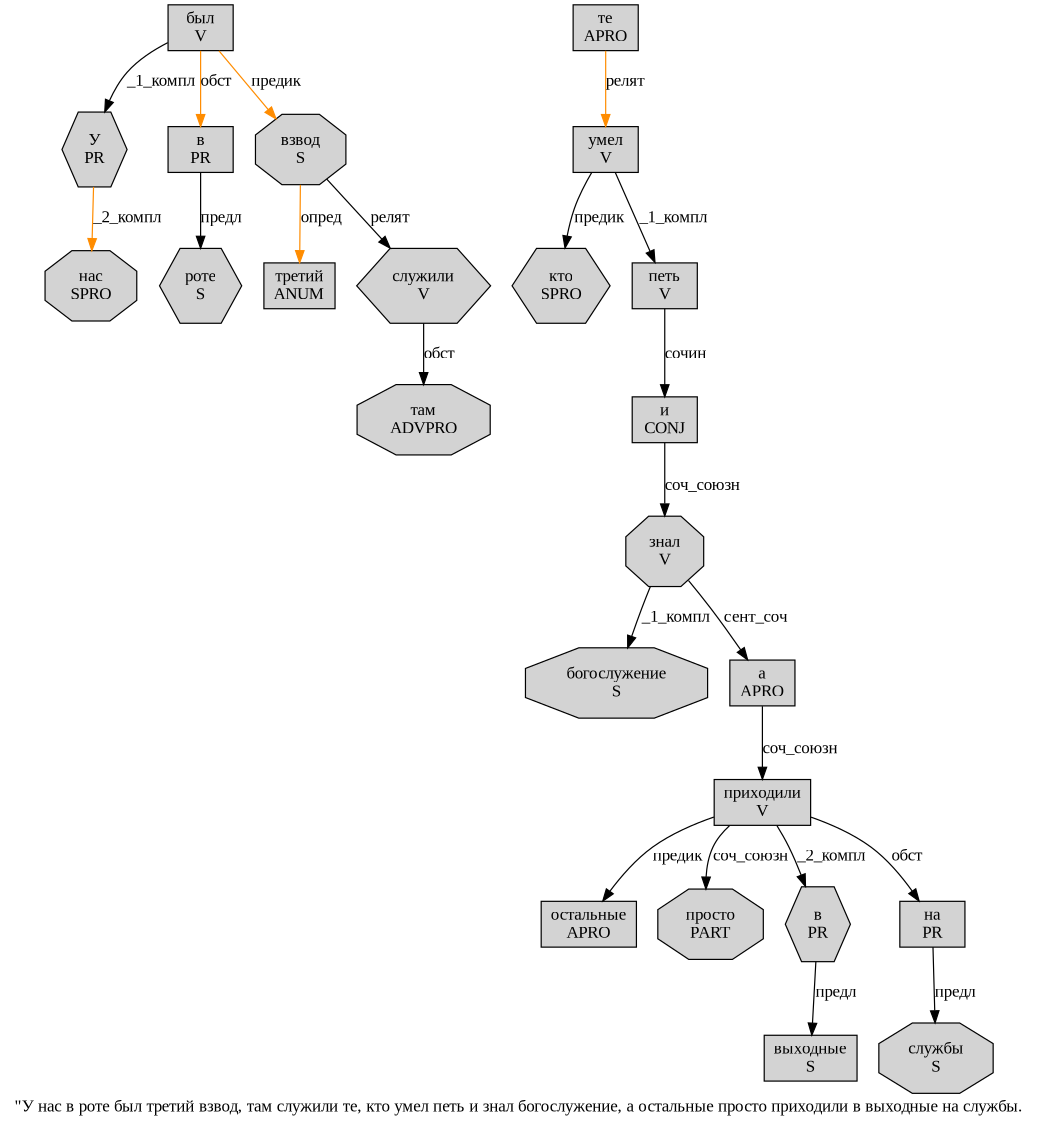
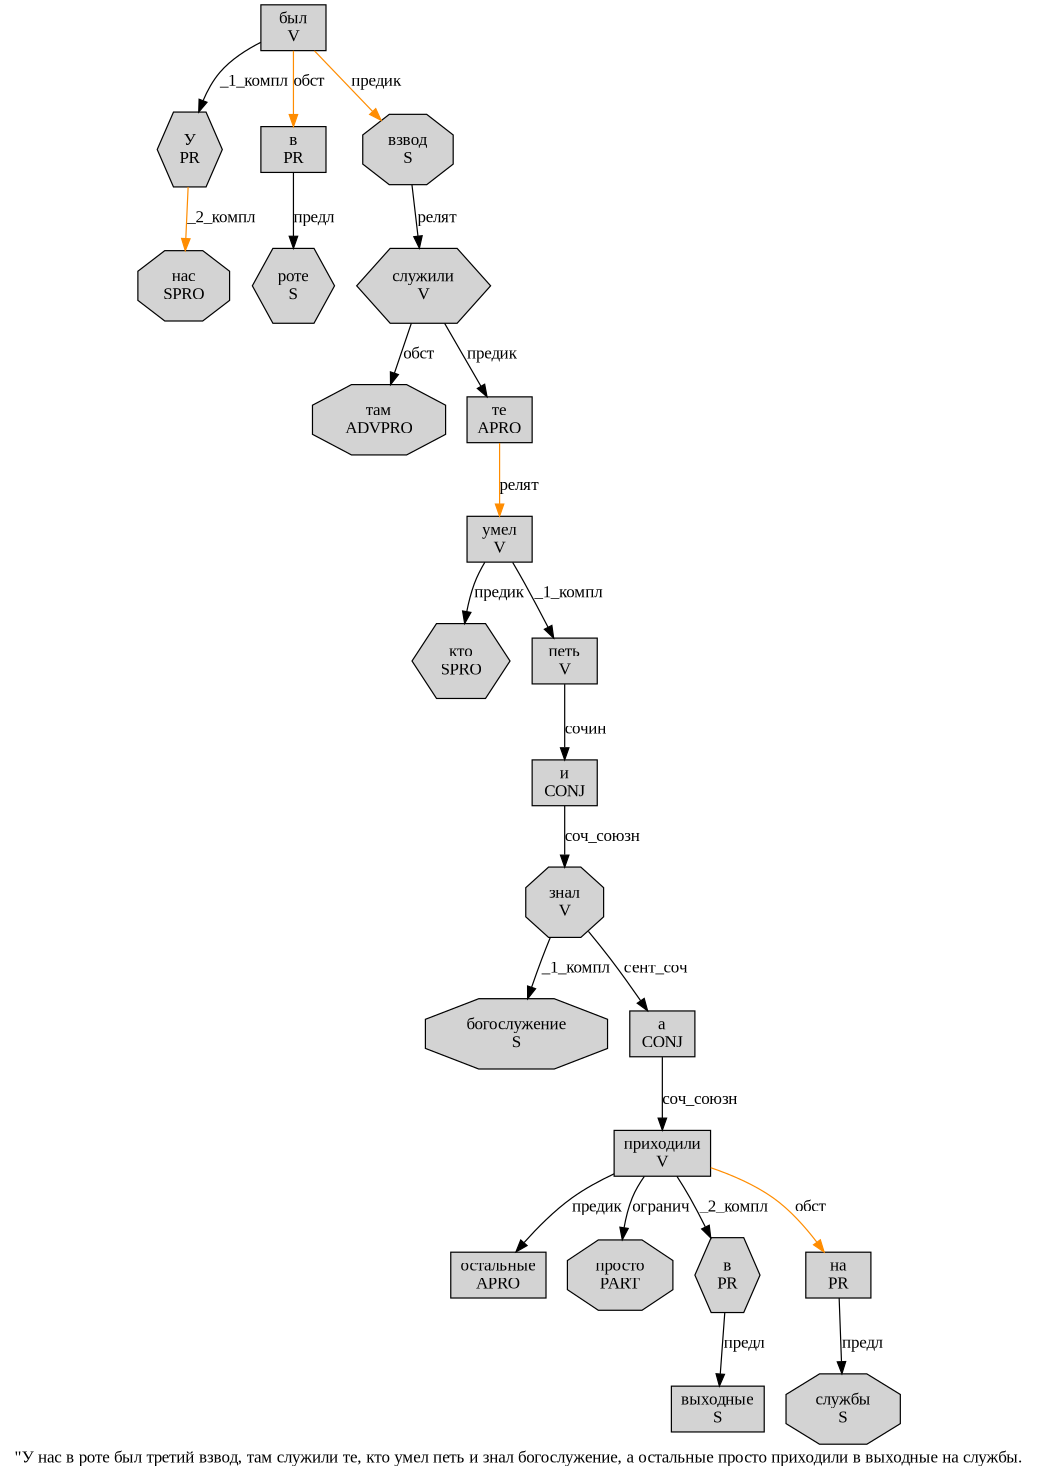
(299, 286) -> none
none -> (463, 355)
(762, 683) -> (662, 1034)
(868, 845) -> (770, 1196)
(751, 856) -> (661, 1207)
